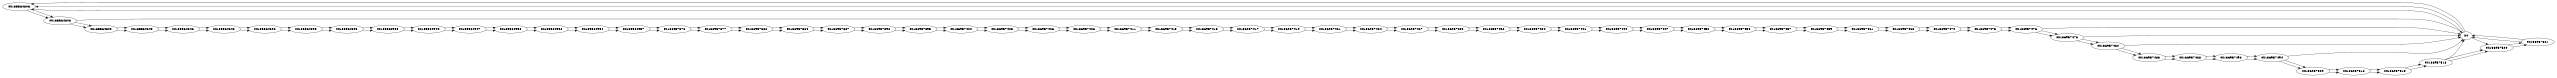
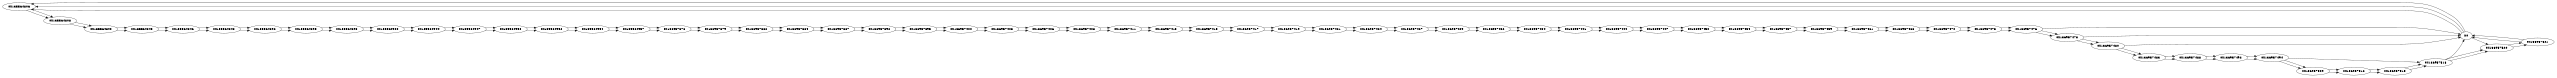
(1270, 19) -> none
(716, 29) -> (716, 29)
(2376, 53) -> (2353, 60)
